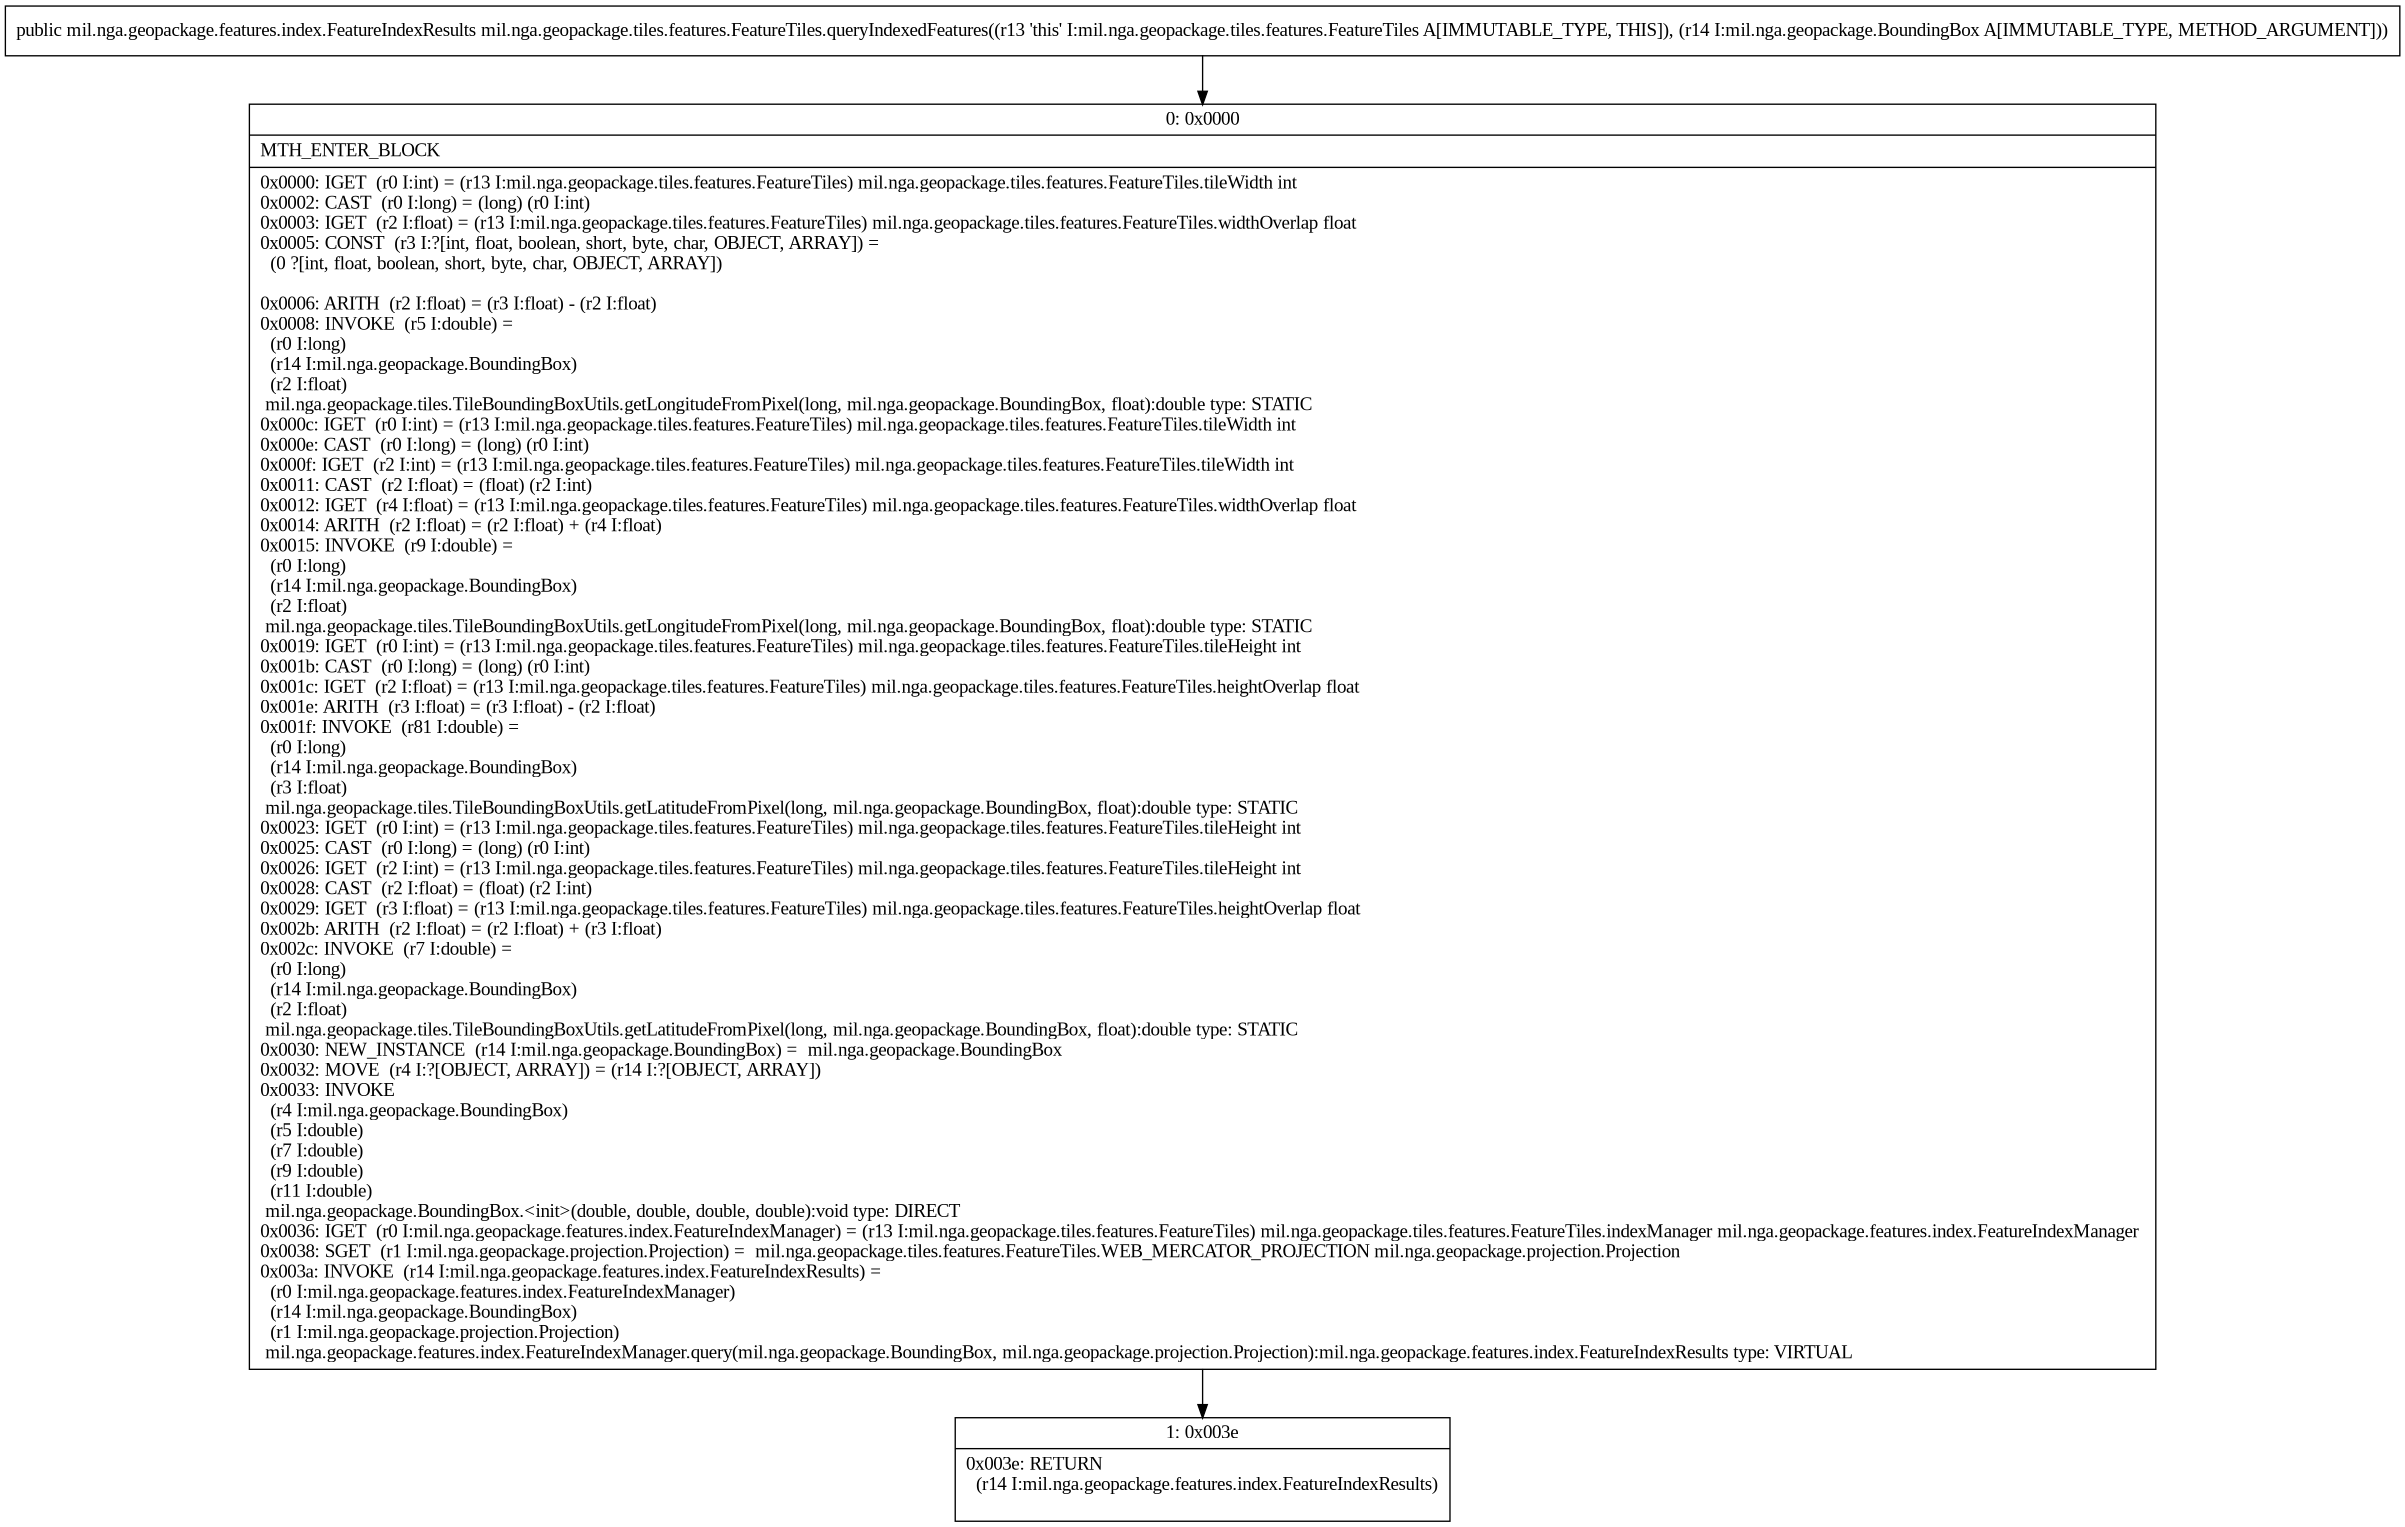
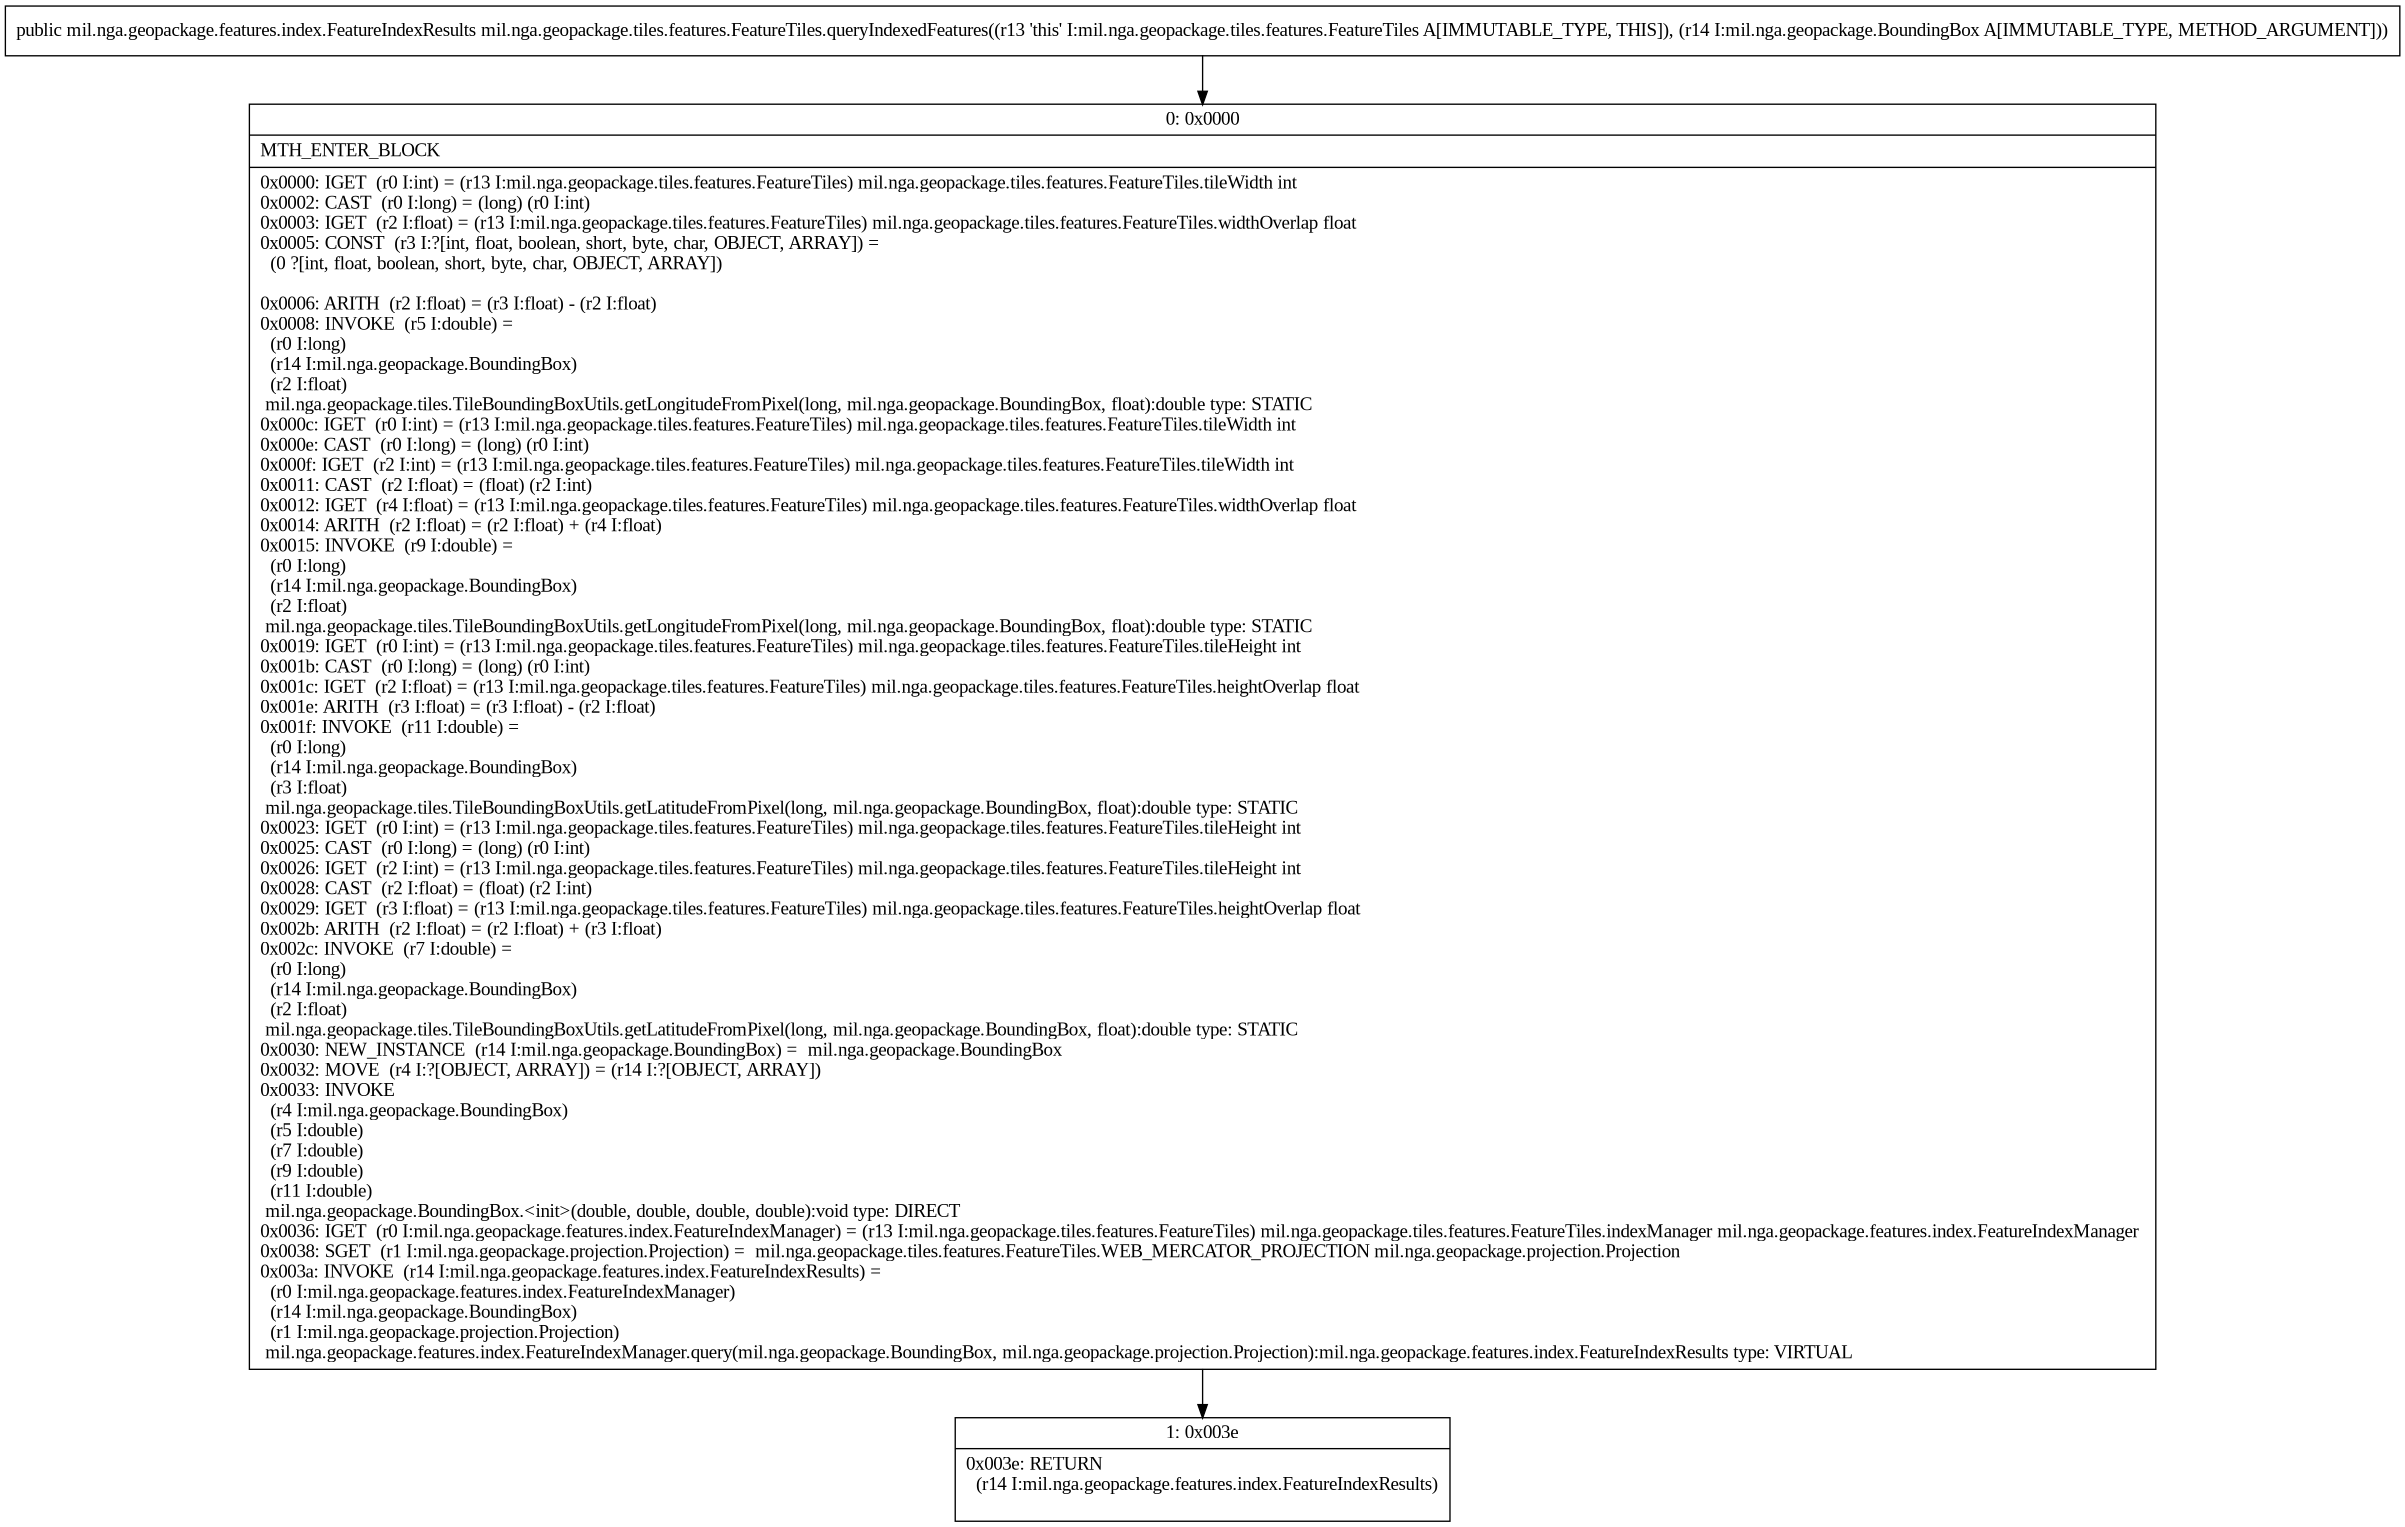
(393, 727) -> (393, 727)
